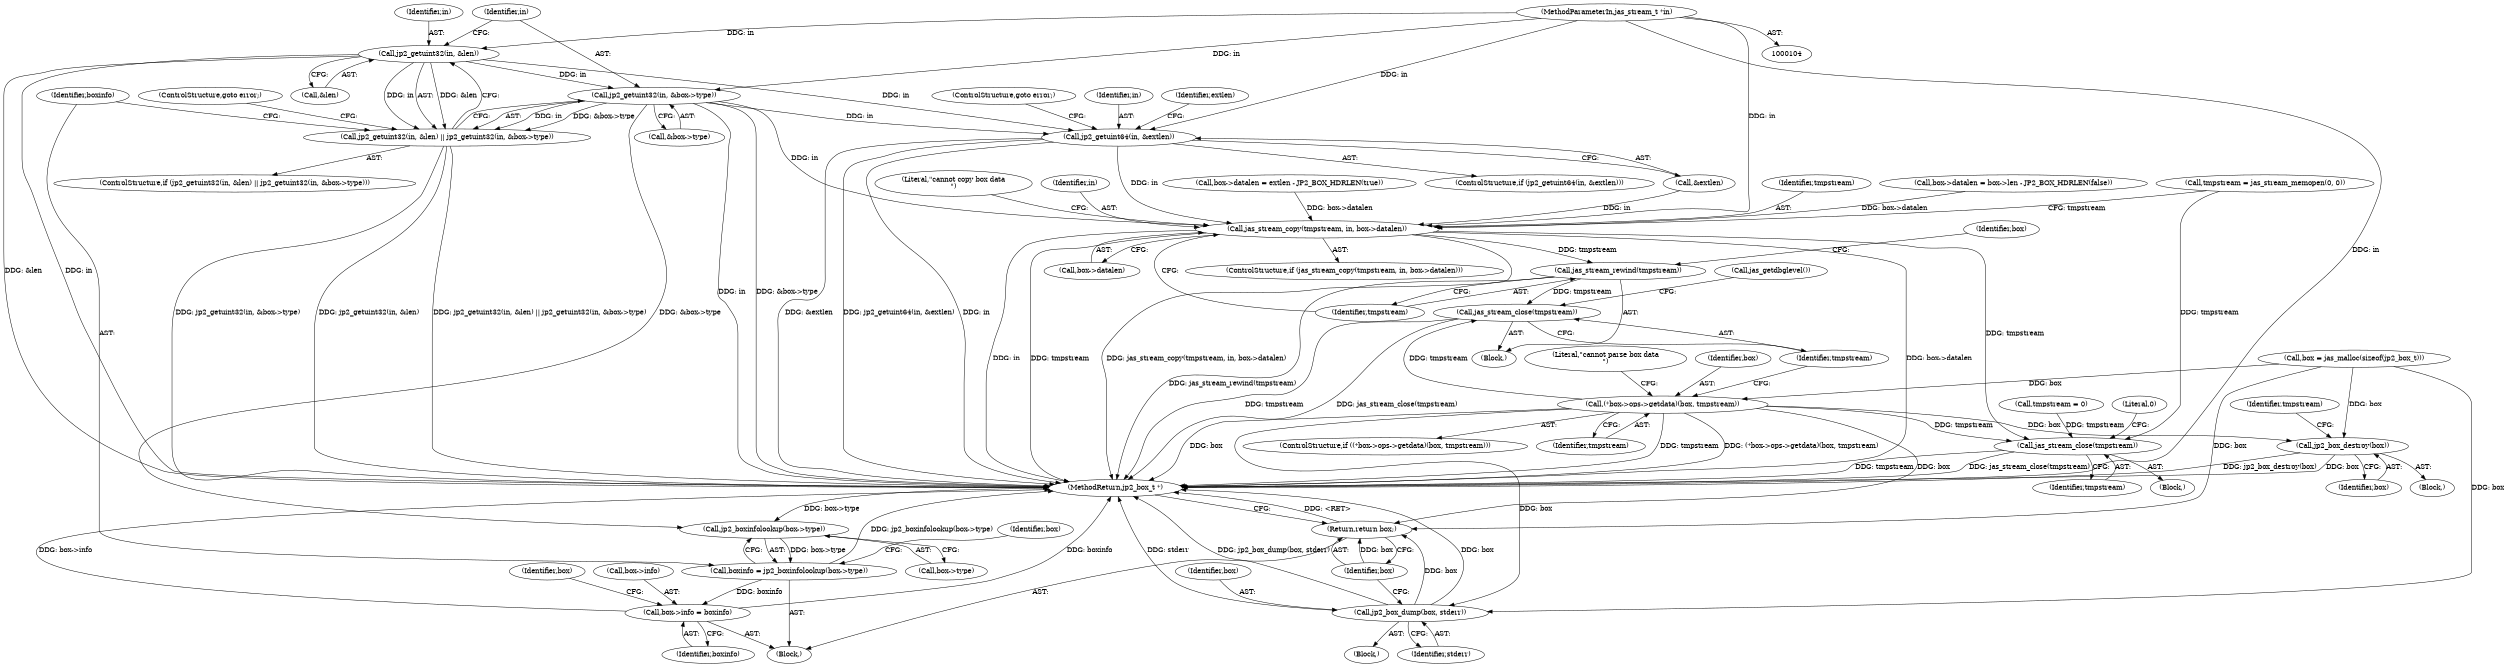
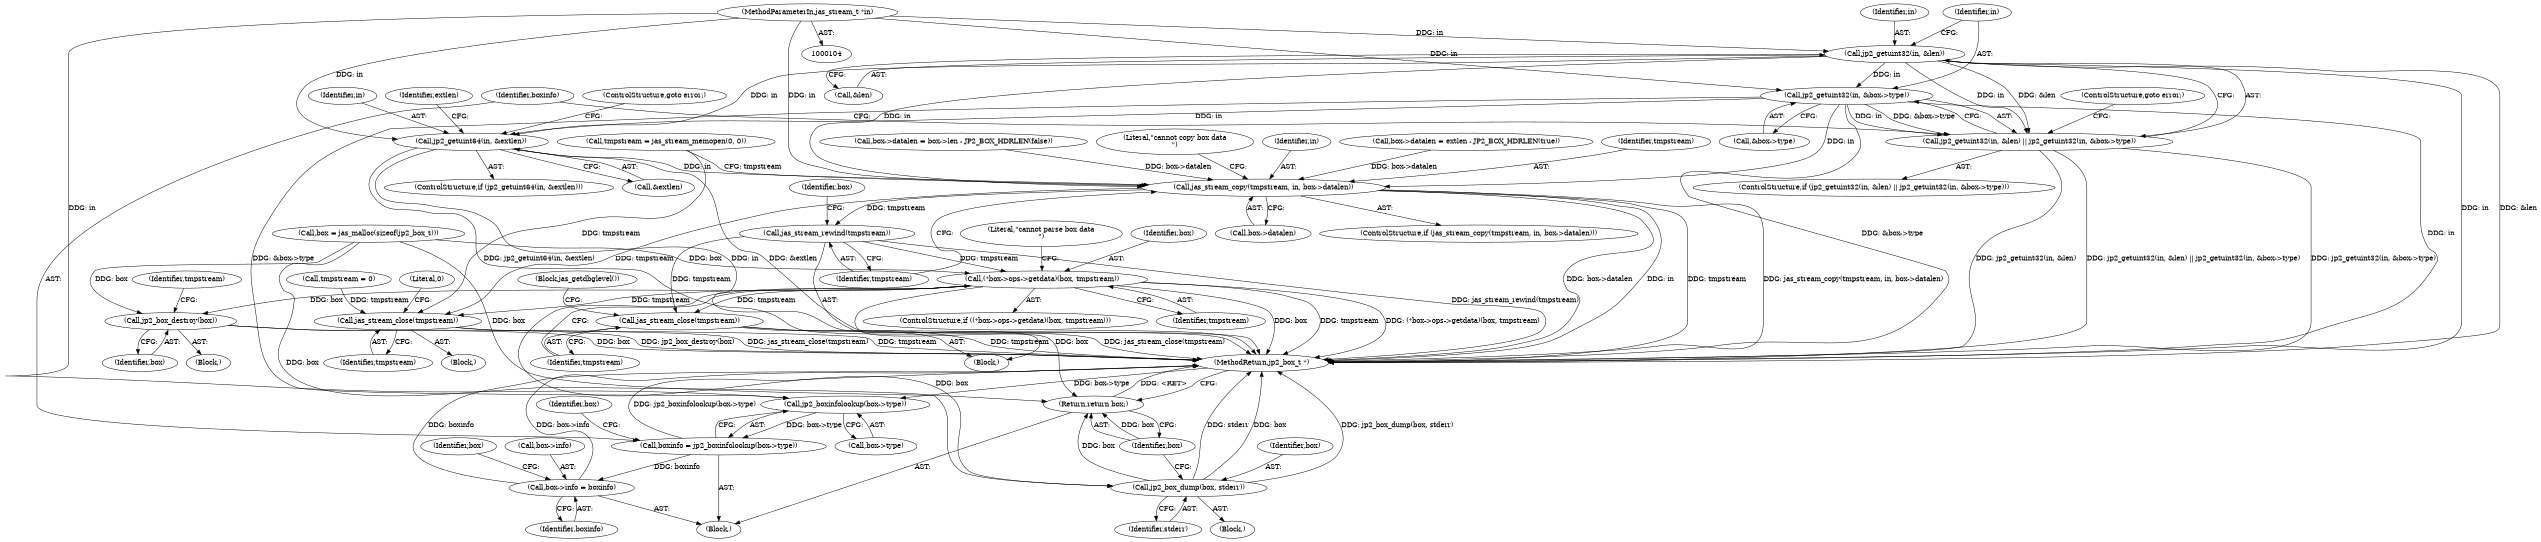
(1552, 213) -> (1142, 85)
none -> (932, 256)
(1771, 271) -> (577, 280)
(2218, 393) -> (69, 304)
